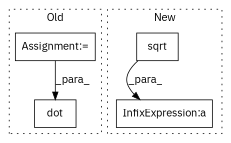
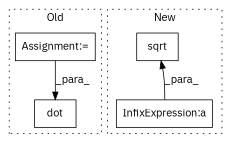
(127, 77) -> (164, 84)
